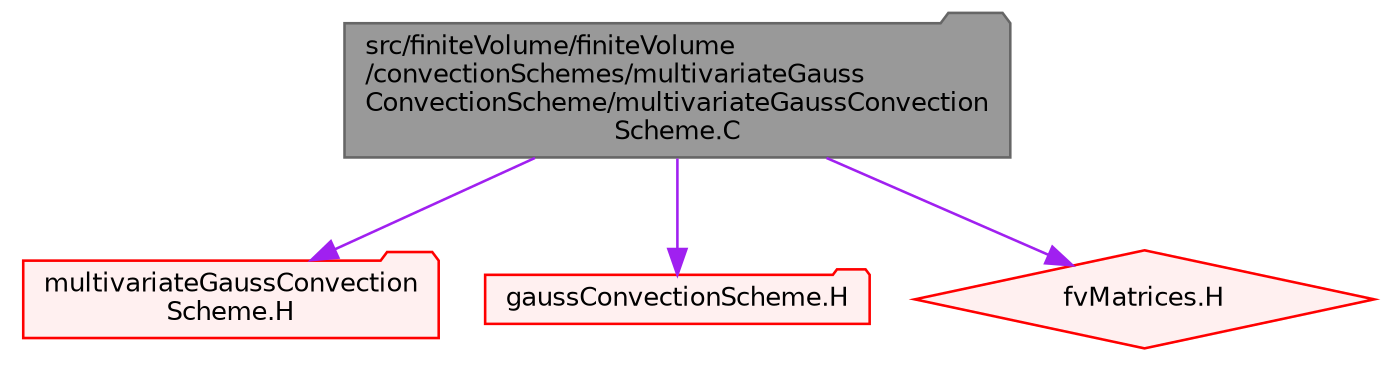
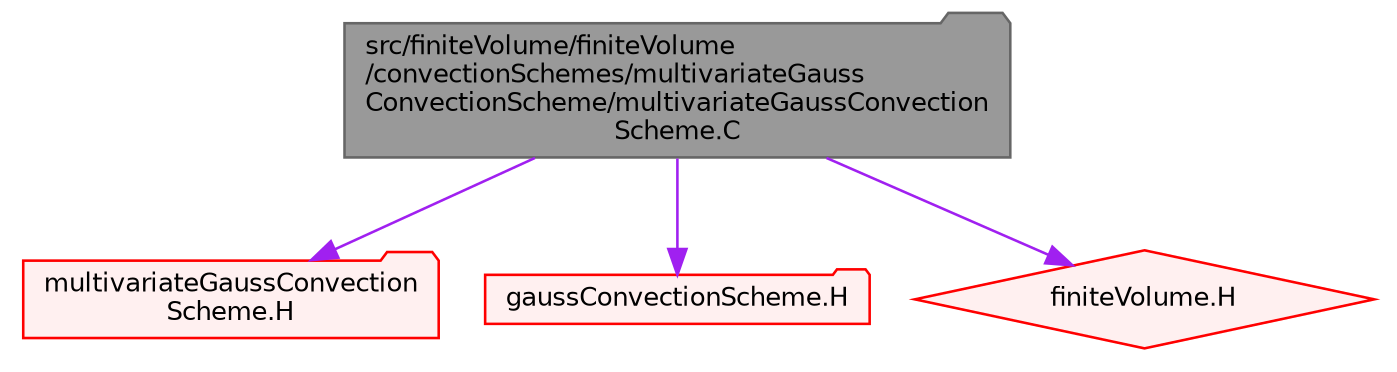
(1144, 299) -> (1144, 299)
